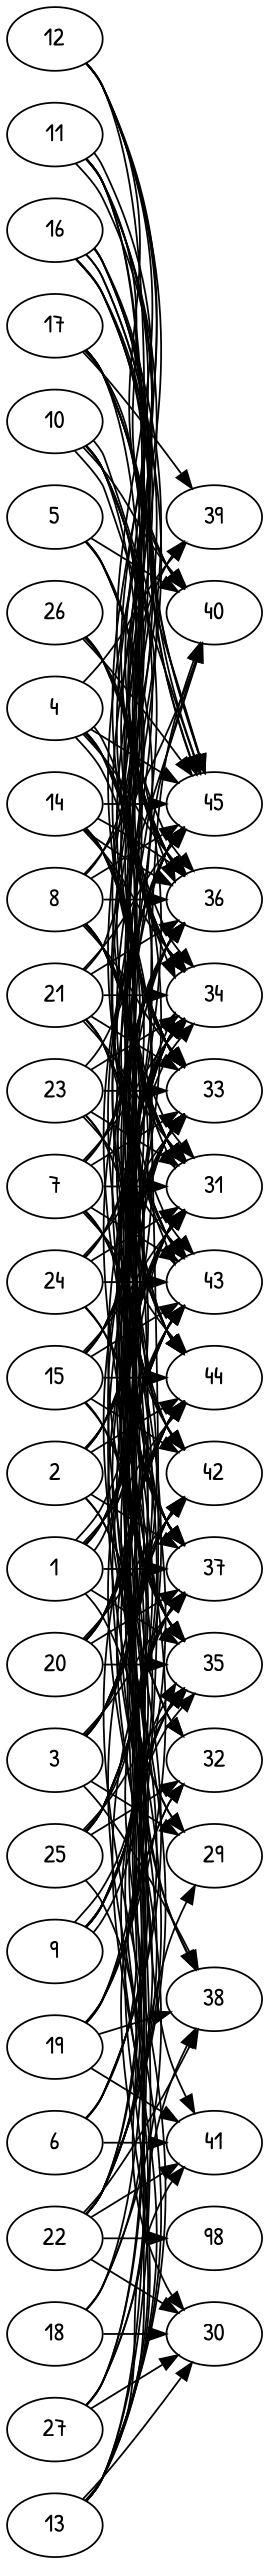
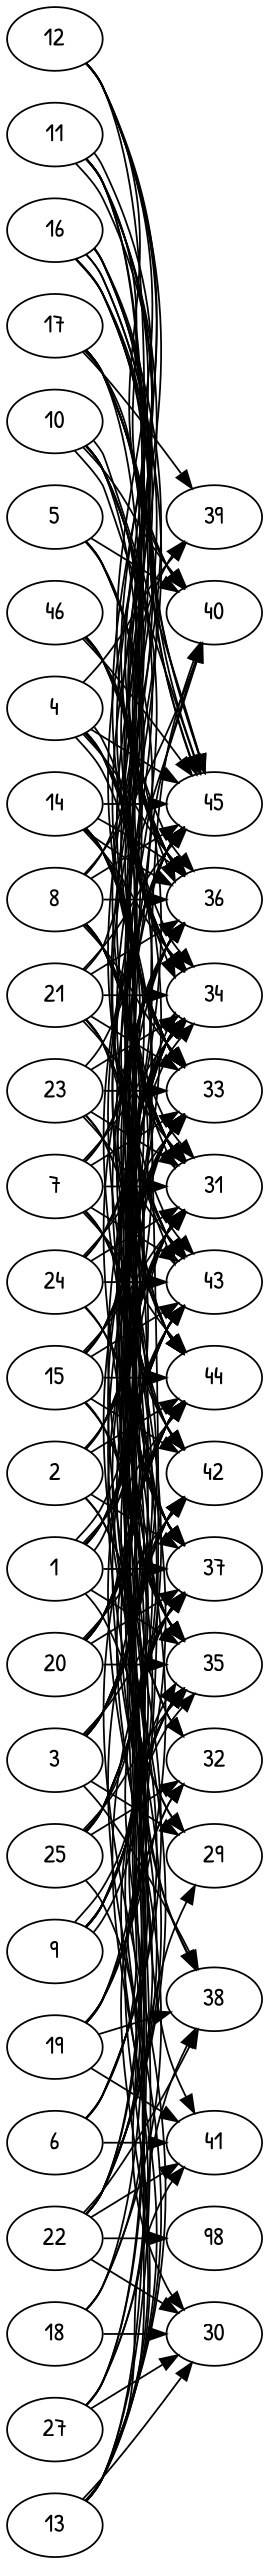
(55, 613) -> (55, 613)
